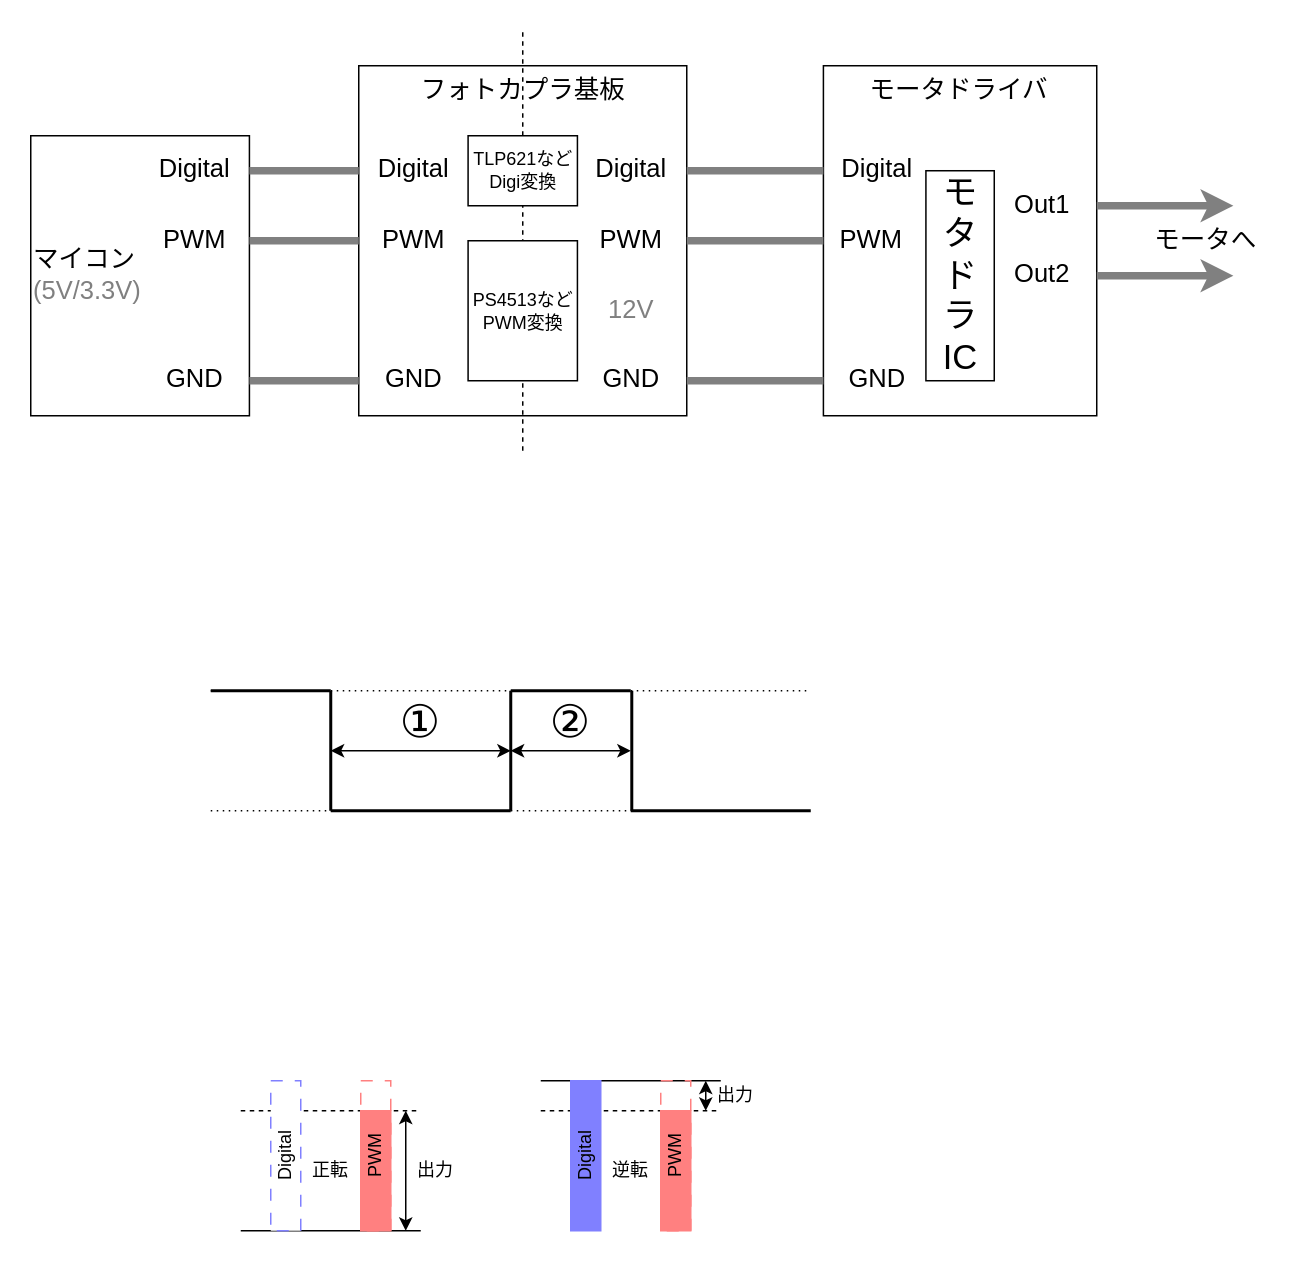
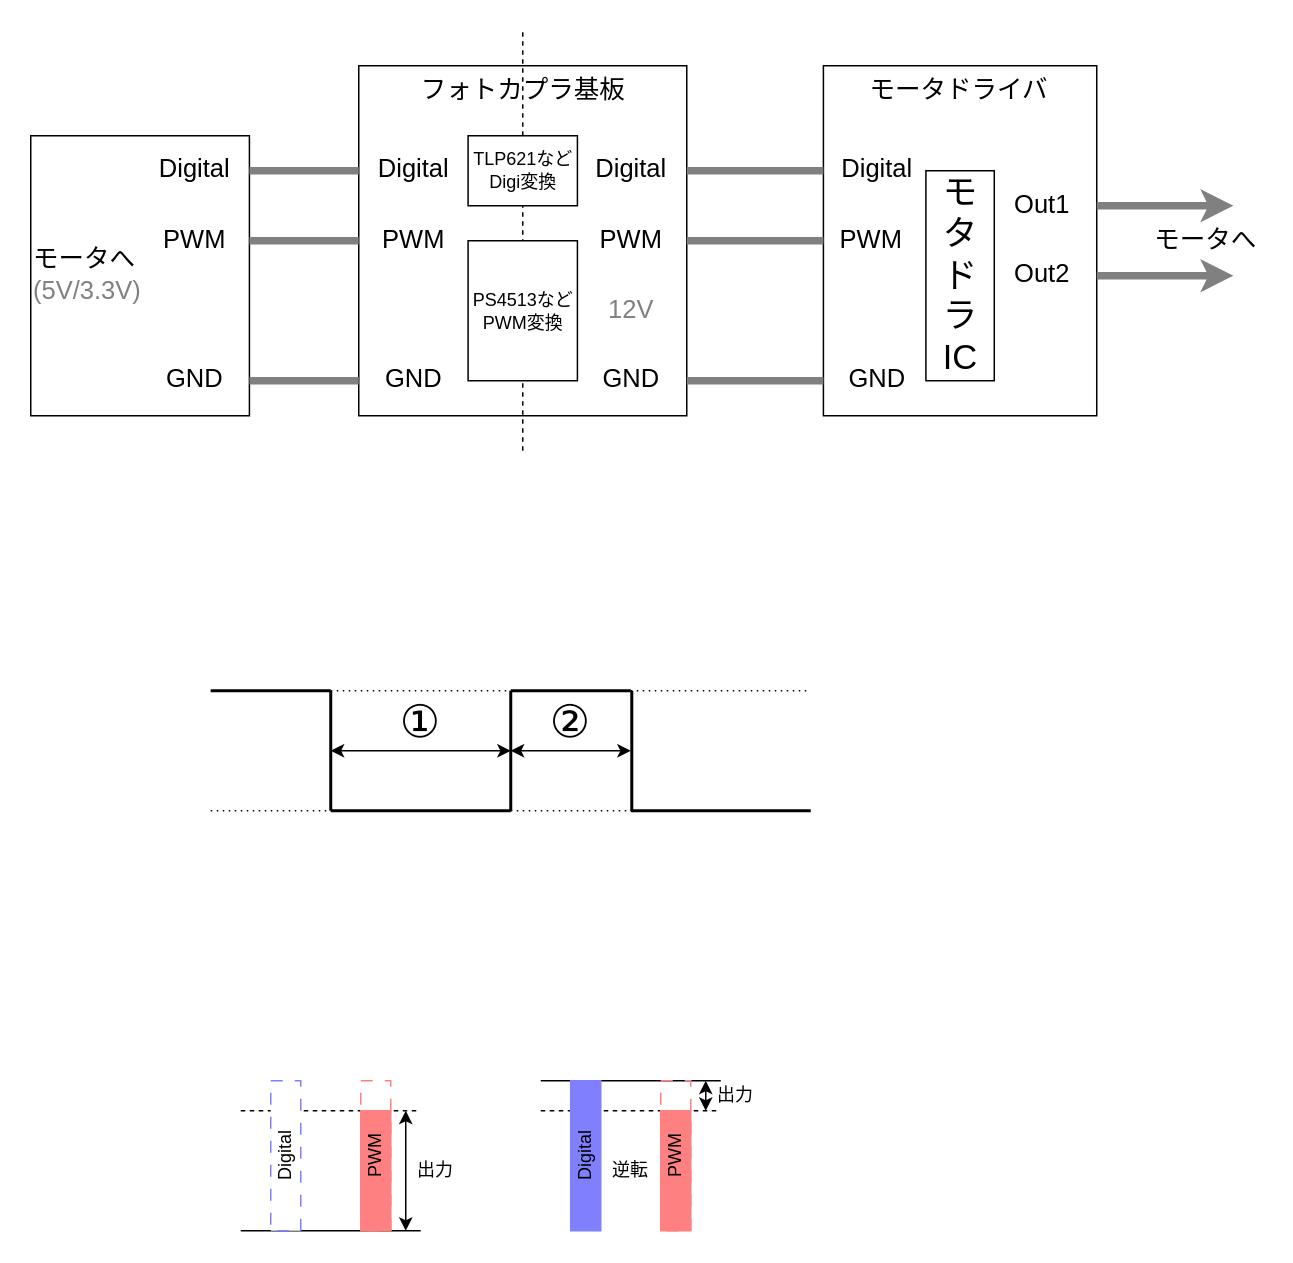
(95, 275) -> (95, 275)
(331, 1171) -> none
